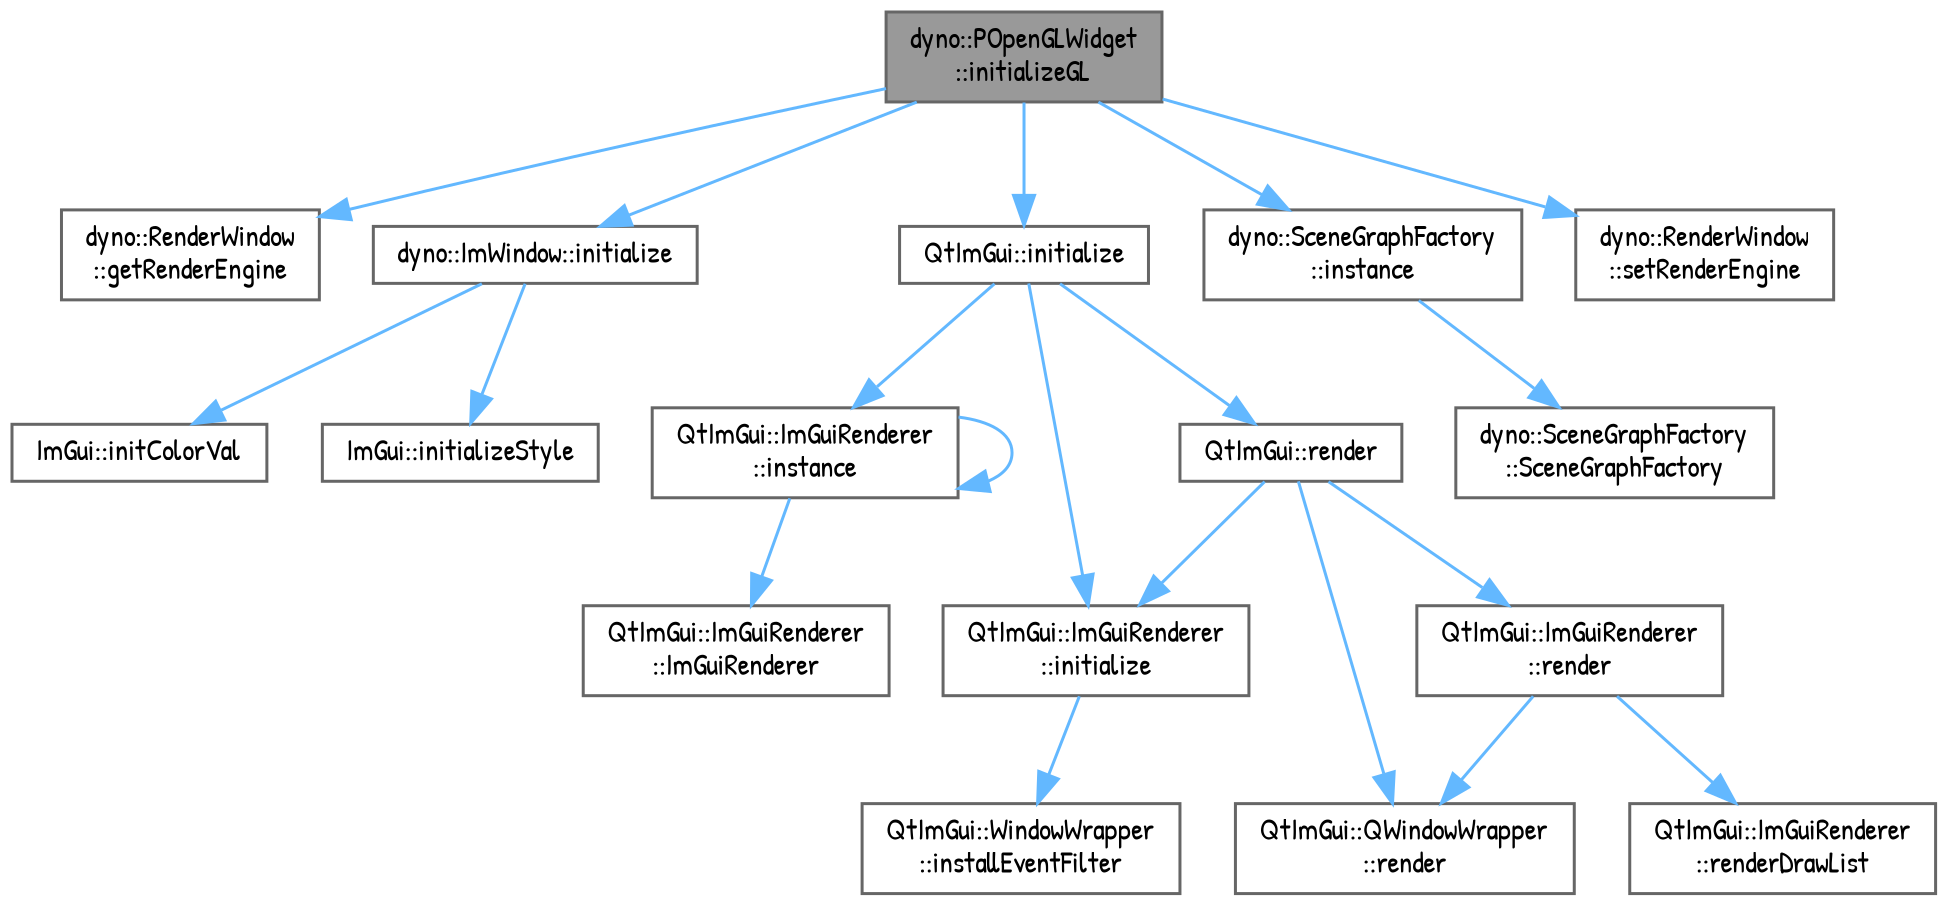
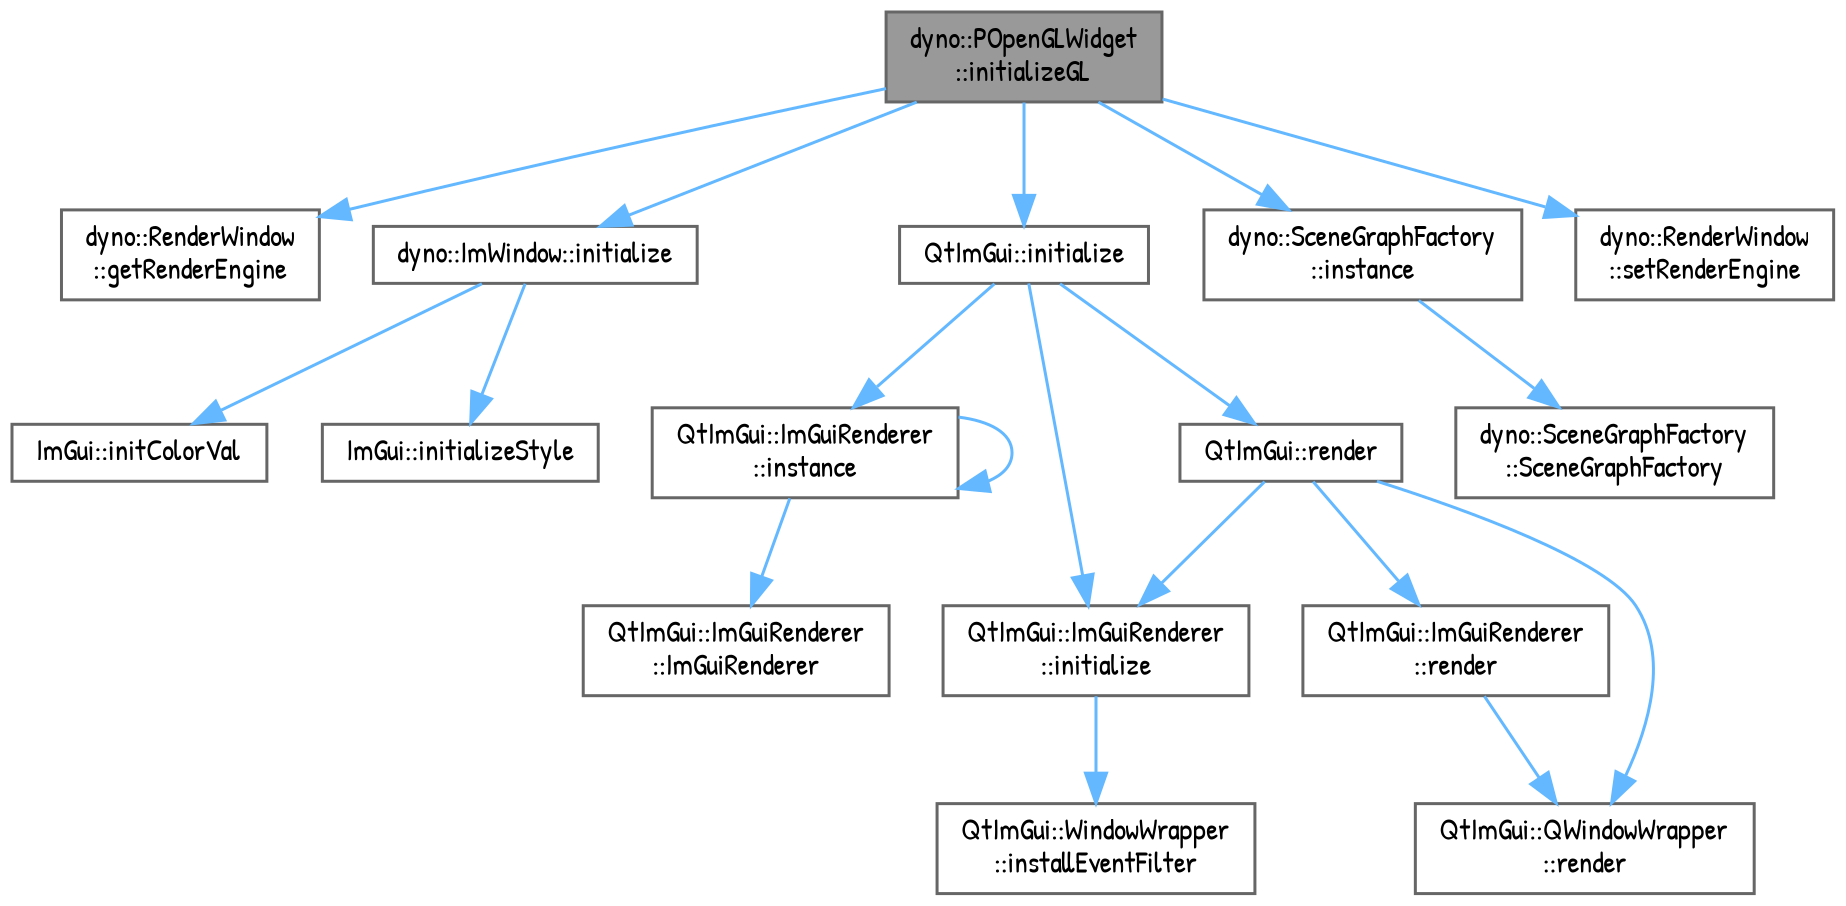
(1783, 849) -> none
